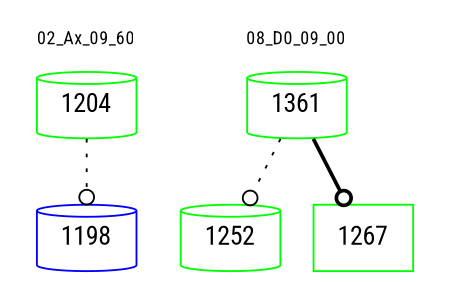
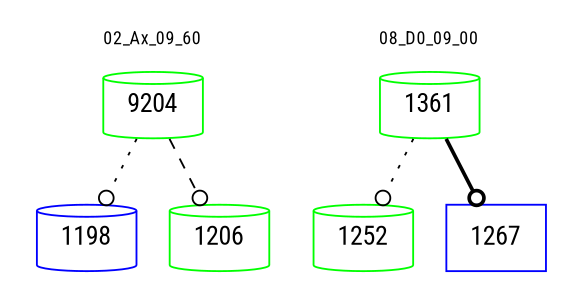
(87, 105) -> (153, 105)
none -> (219, 238)
(363, 238) -> (496, 238)
